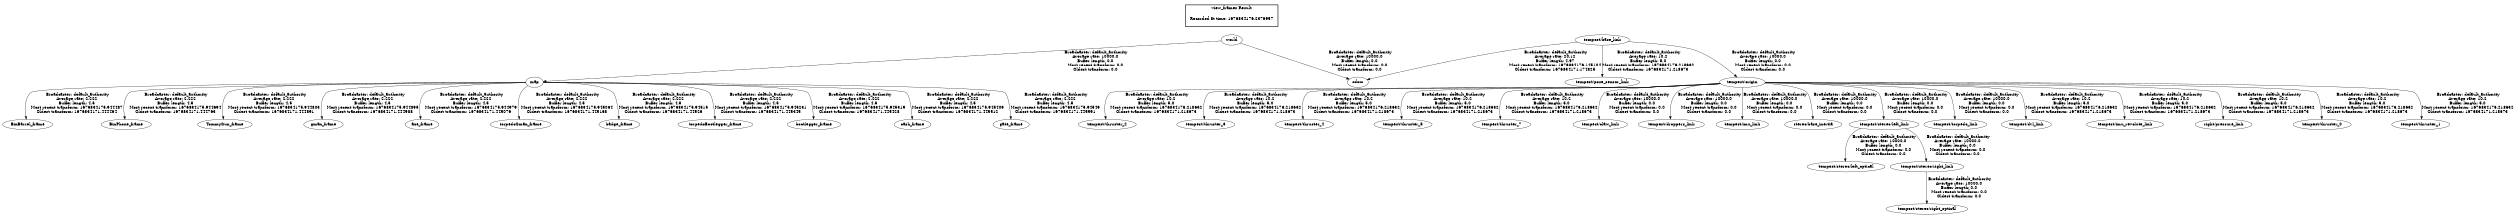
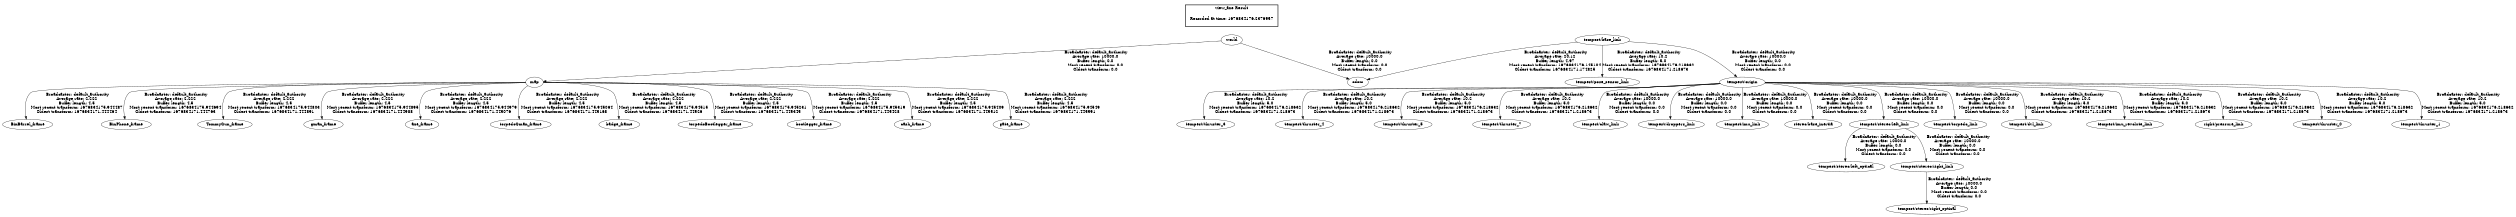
(1232, 8) -> (1232, 8)
(1107, 124) -> none
